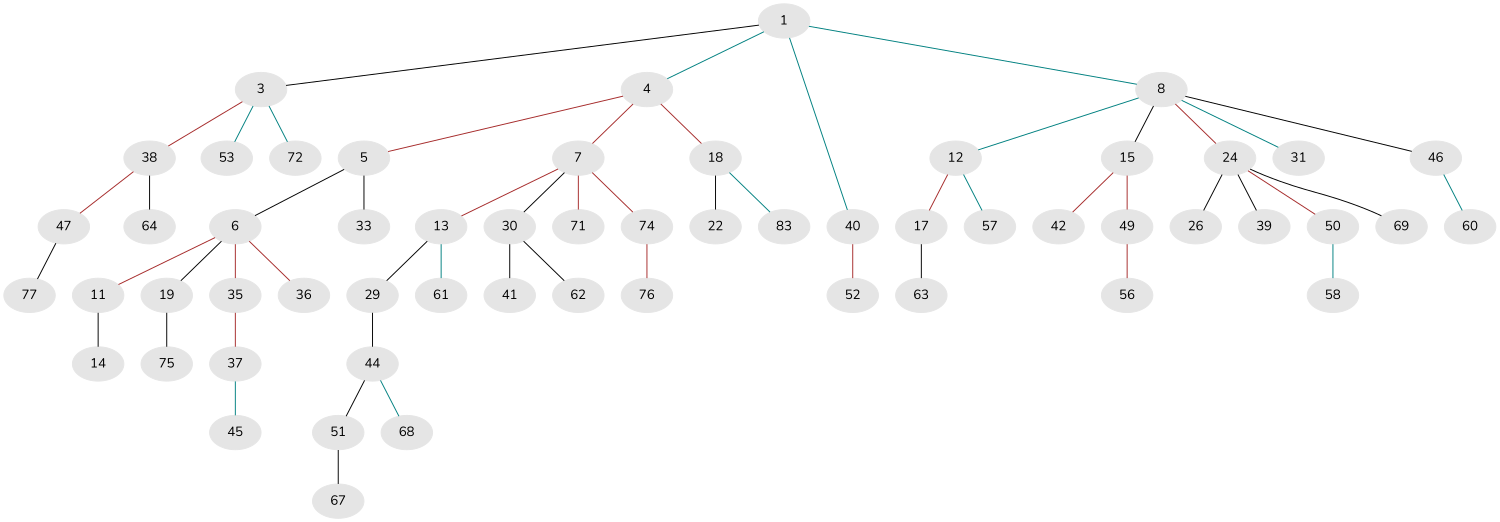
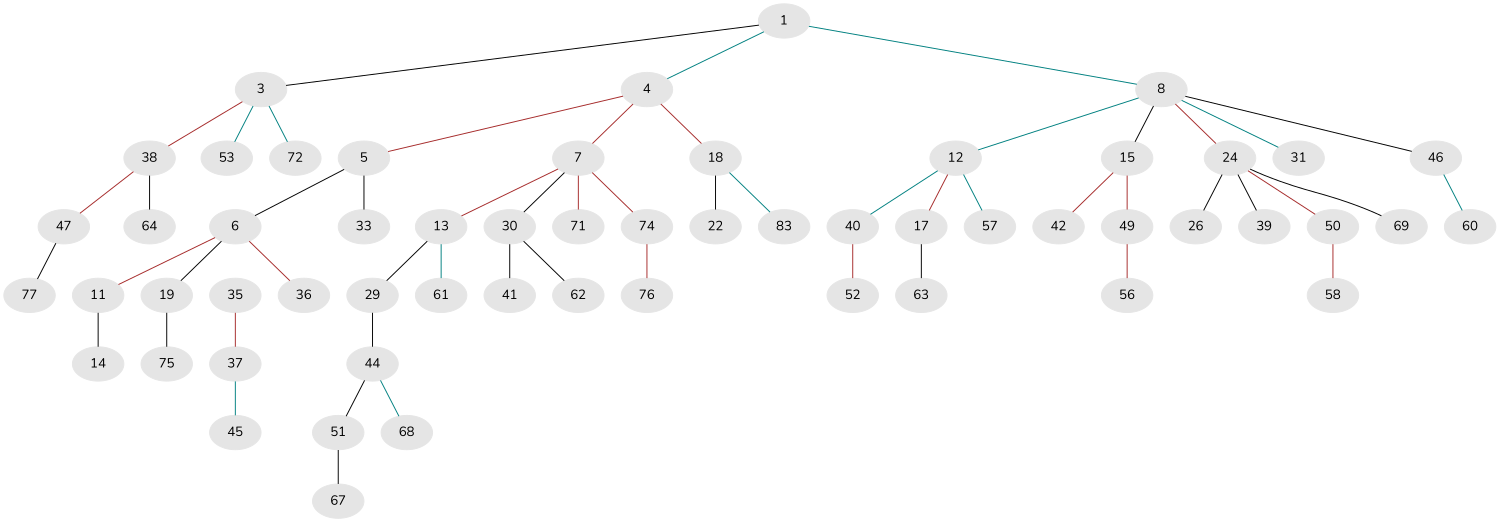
(818, 124) -> (904, 193)
(235, 261) -> none
(1333, 261) -> (1333, 261)
